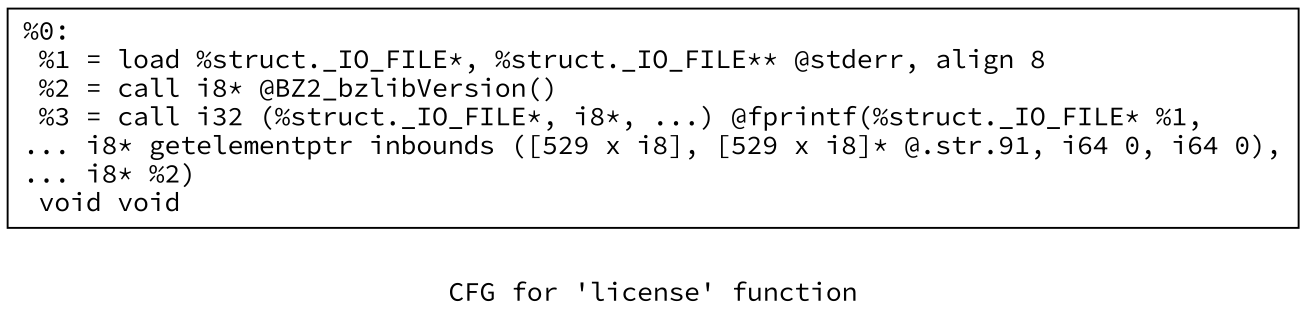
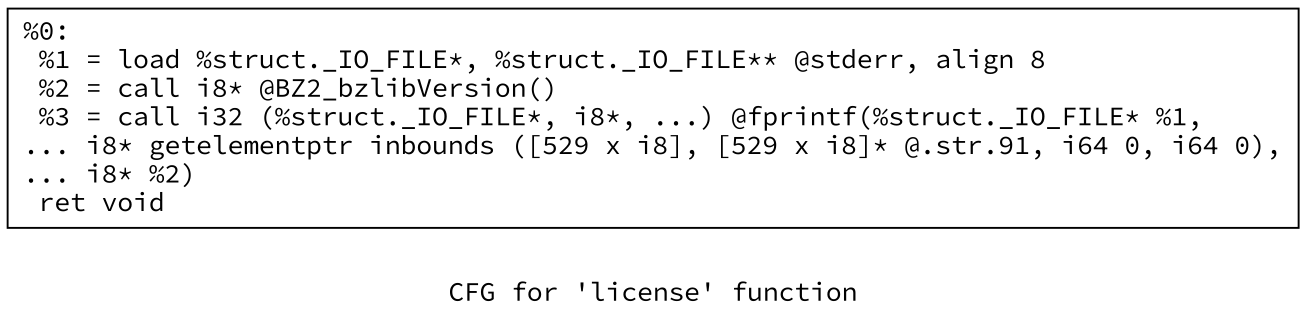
(102, 203) -> (94, 203)
